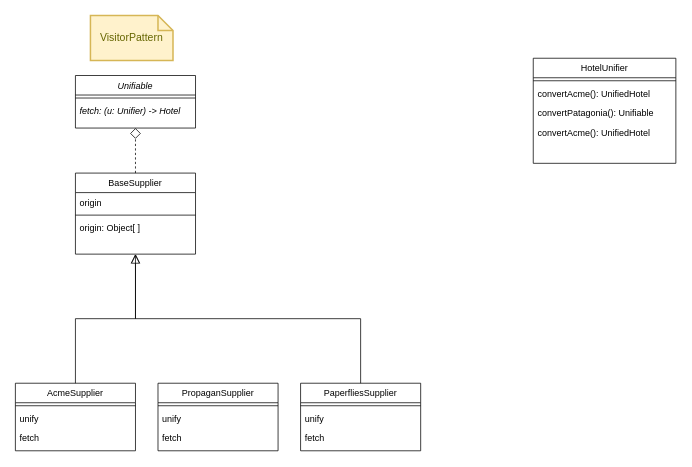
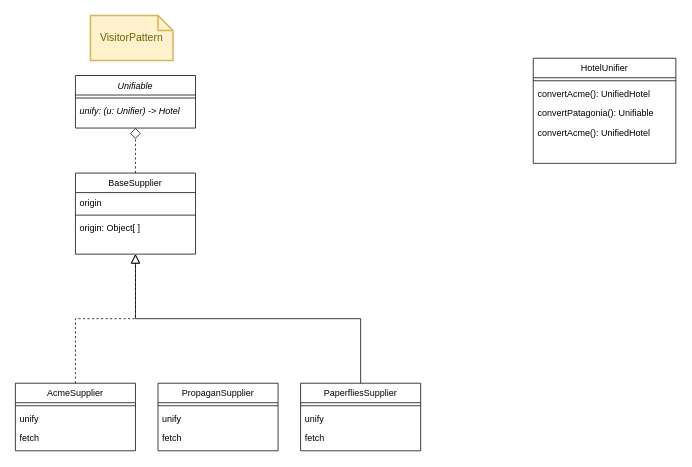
(140, 111) -> (138, 111)
(135, 259) -> (137, 318)
(75, 321) -> (75, 321)
